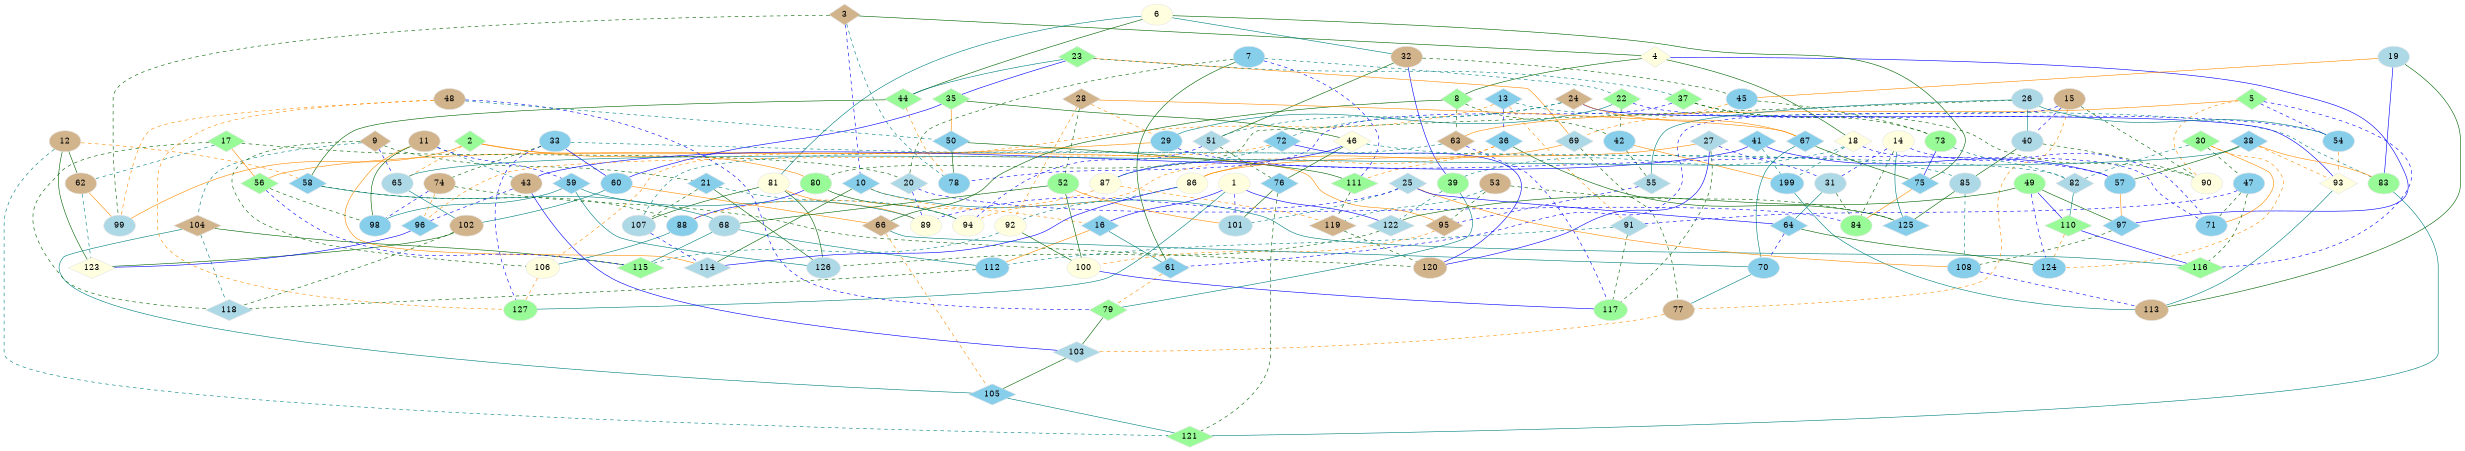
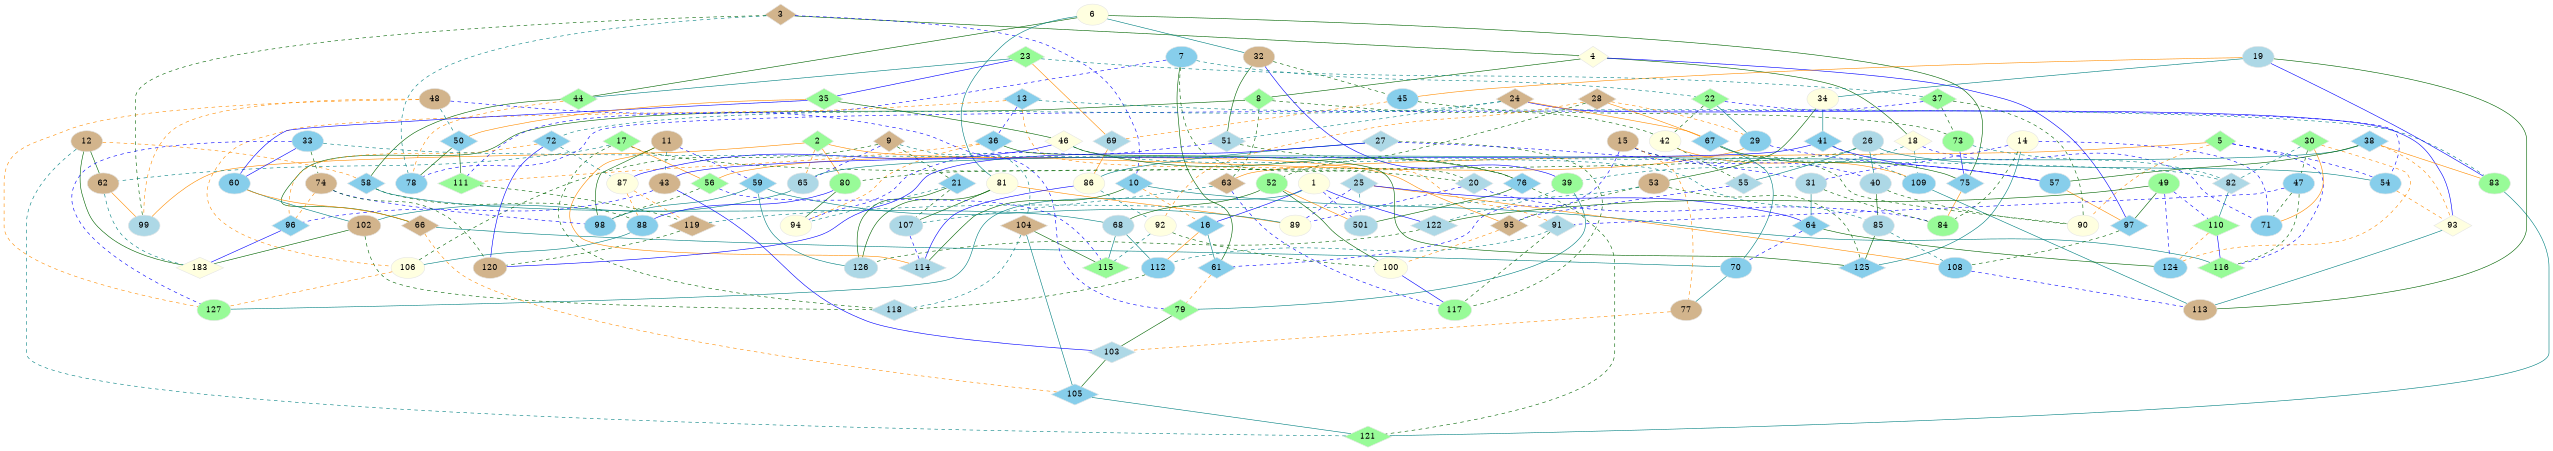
none -> (1823, 99)
(1619, 141) -> (1665, 141)
(1449, 157) -> (1232, 155)
(1787, 183) -> (1919, 183)
(2050, 205) -> (2191, 205)
(1655, 219) -> none
(1236, 226) -> (1361, 226)
(1047, 247) -> (1287, 258)
(92, 268) -> (200, 268)
